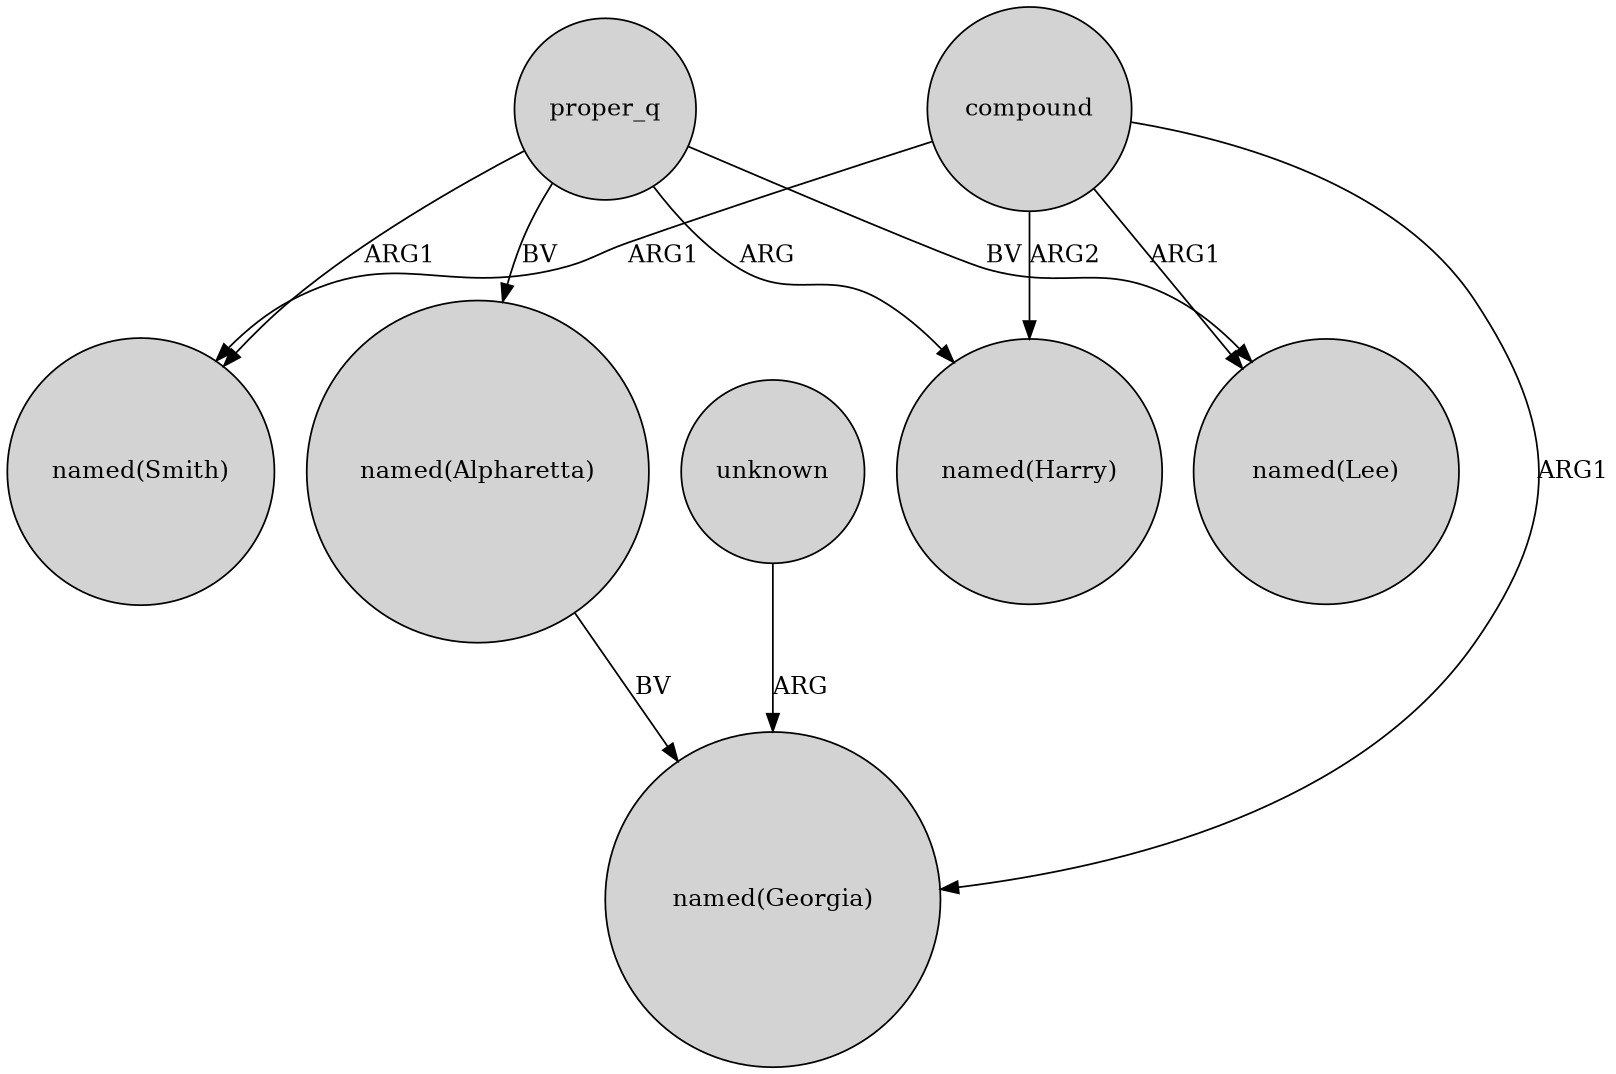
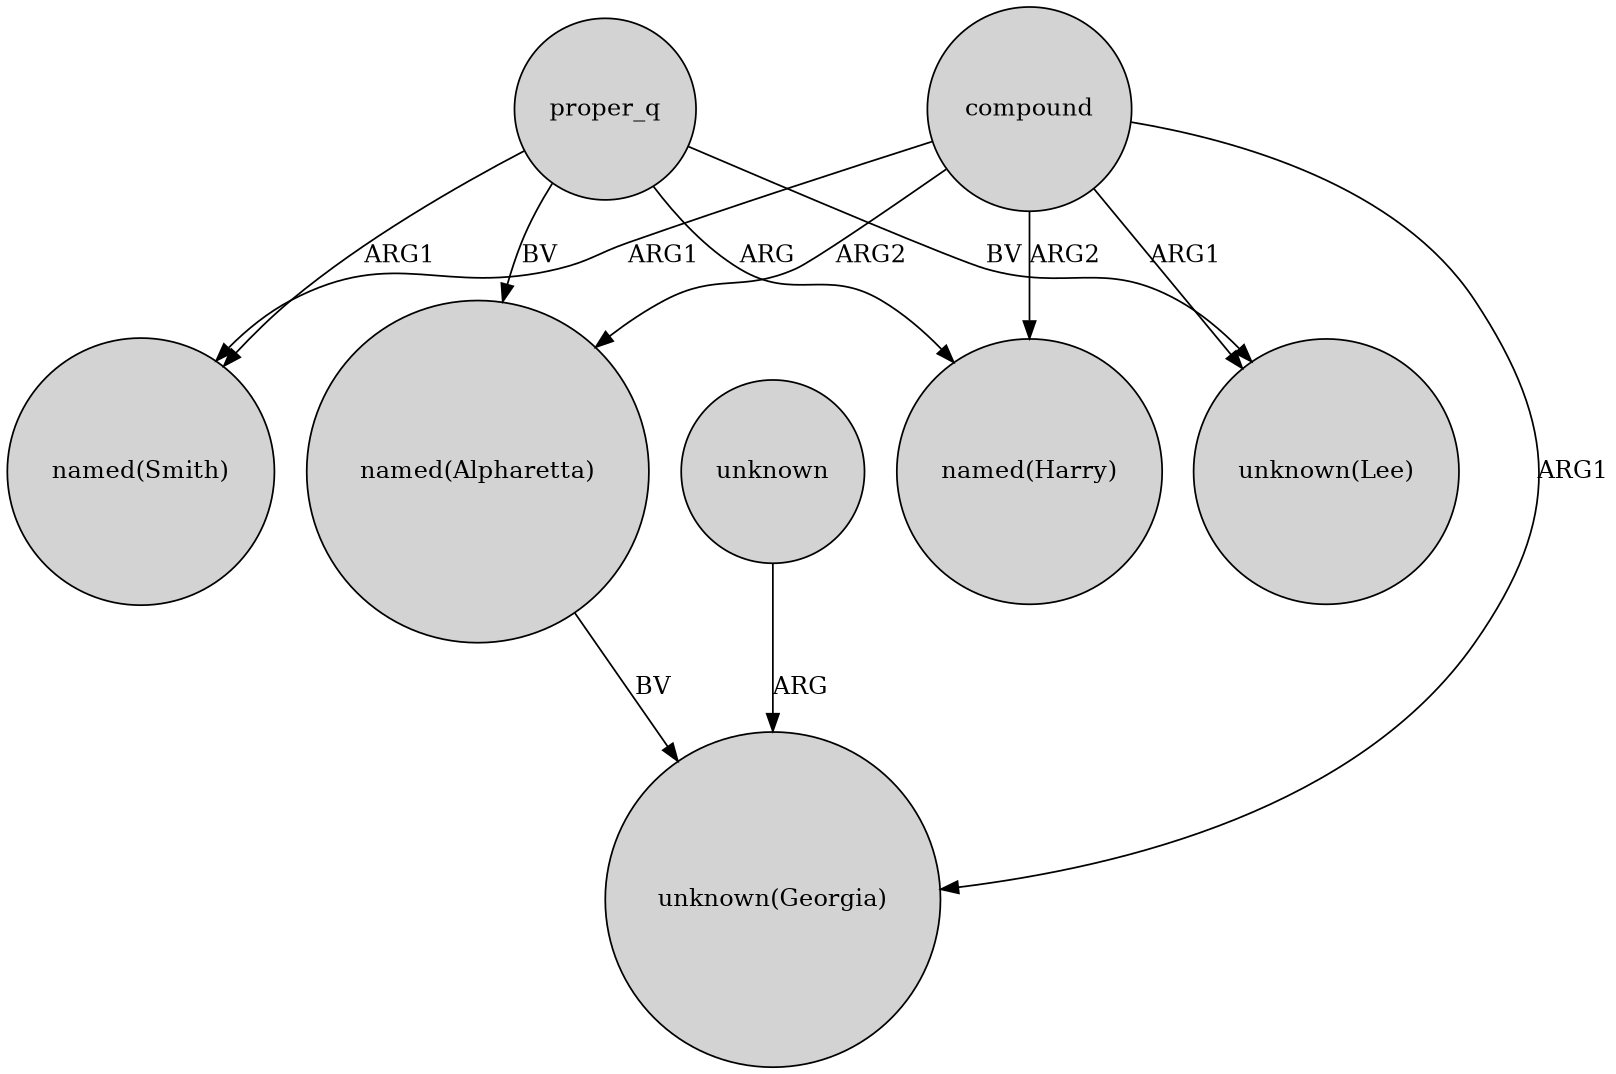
none -> (786, 272)
(1326, 472) -> (1326, 472)
(773, 900) -> (773, 900)
